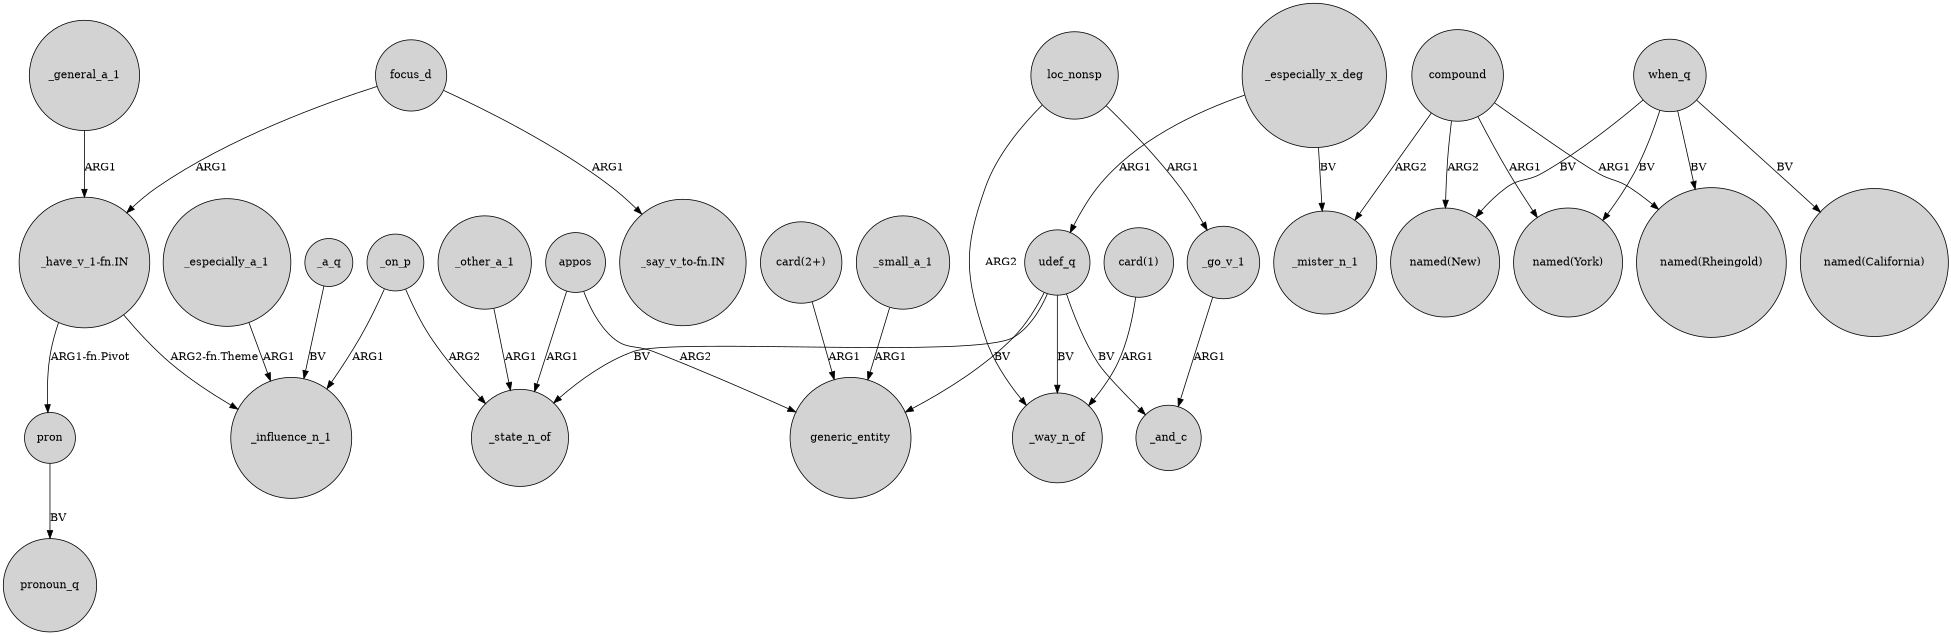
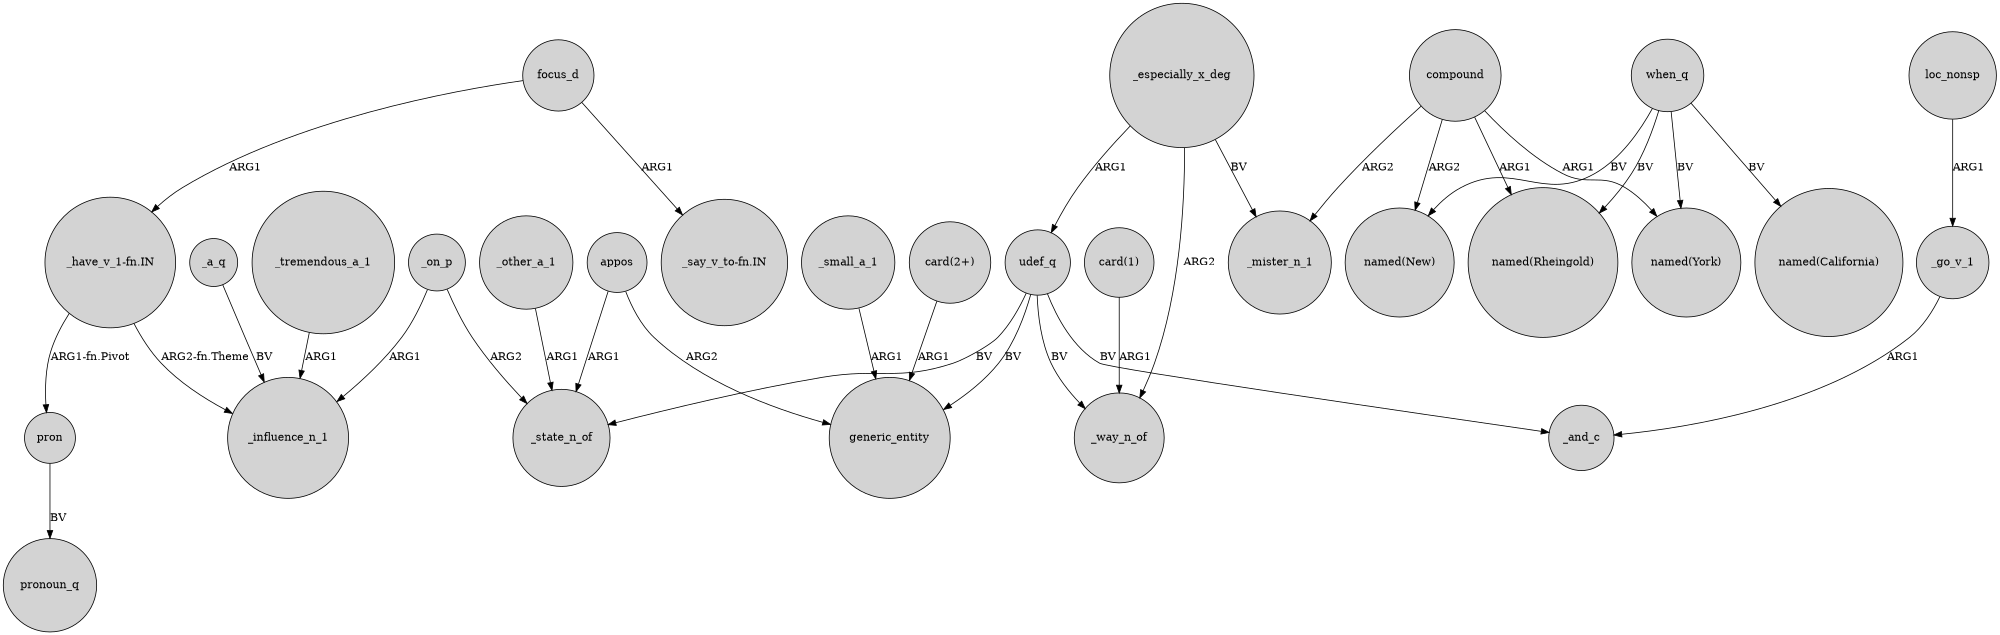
(84, 75) -> none
(970, 248) -> (1176, 272)
(227, 263) -> (323, 263)
